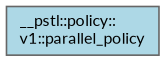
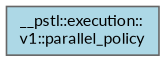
(83, 31) -> (83, 31)
